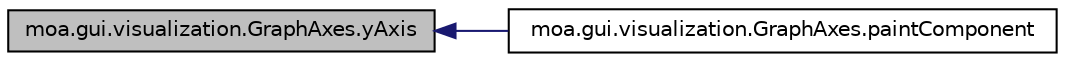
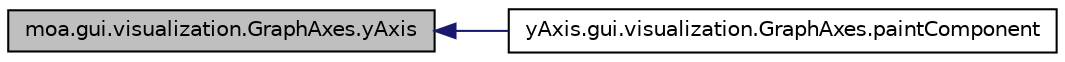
(783, 31) -> (783, 31)
